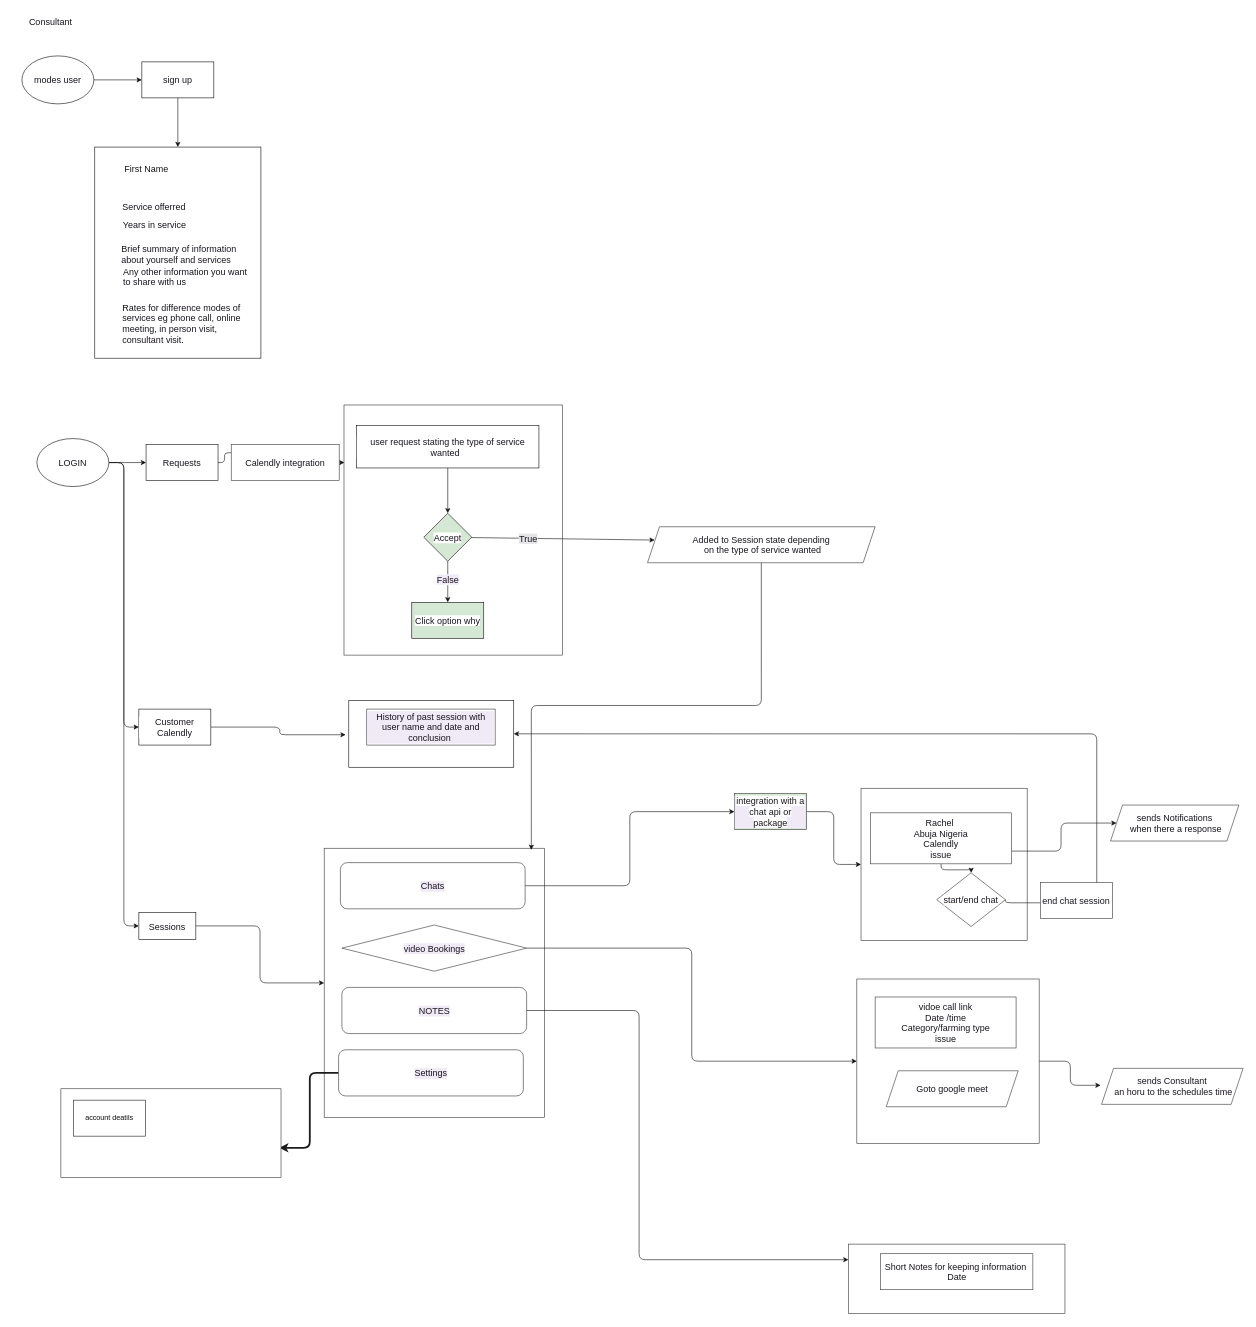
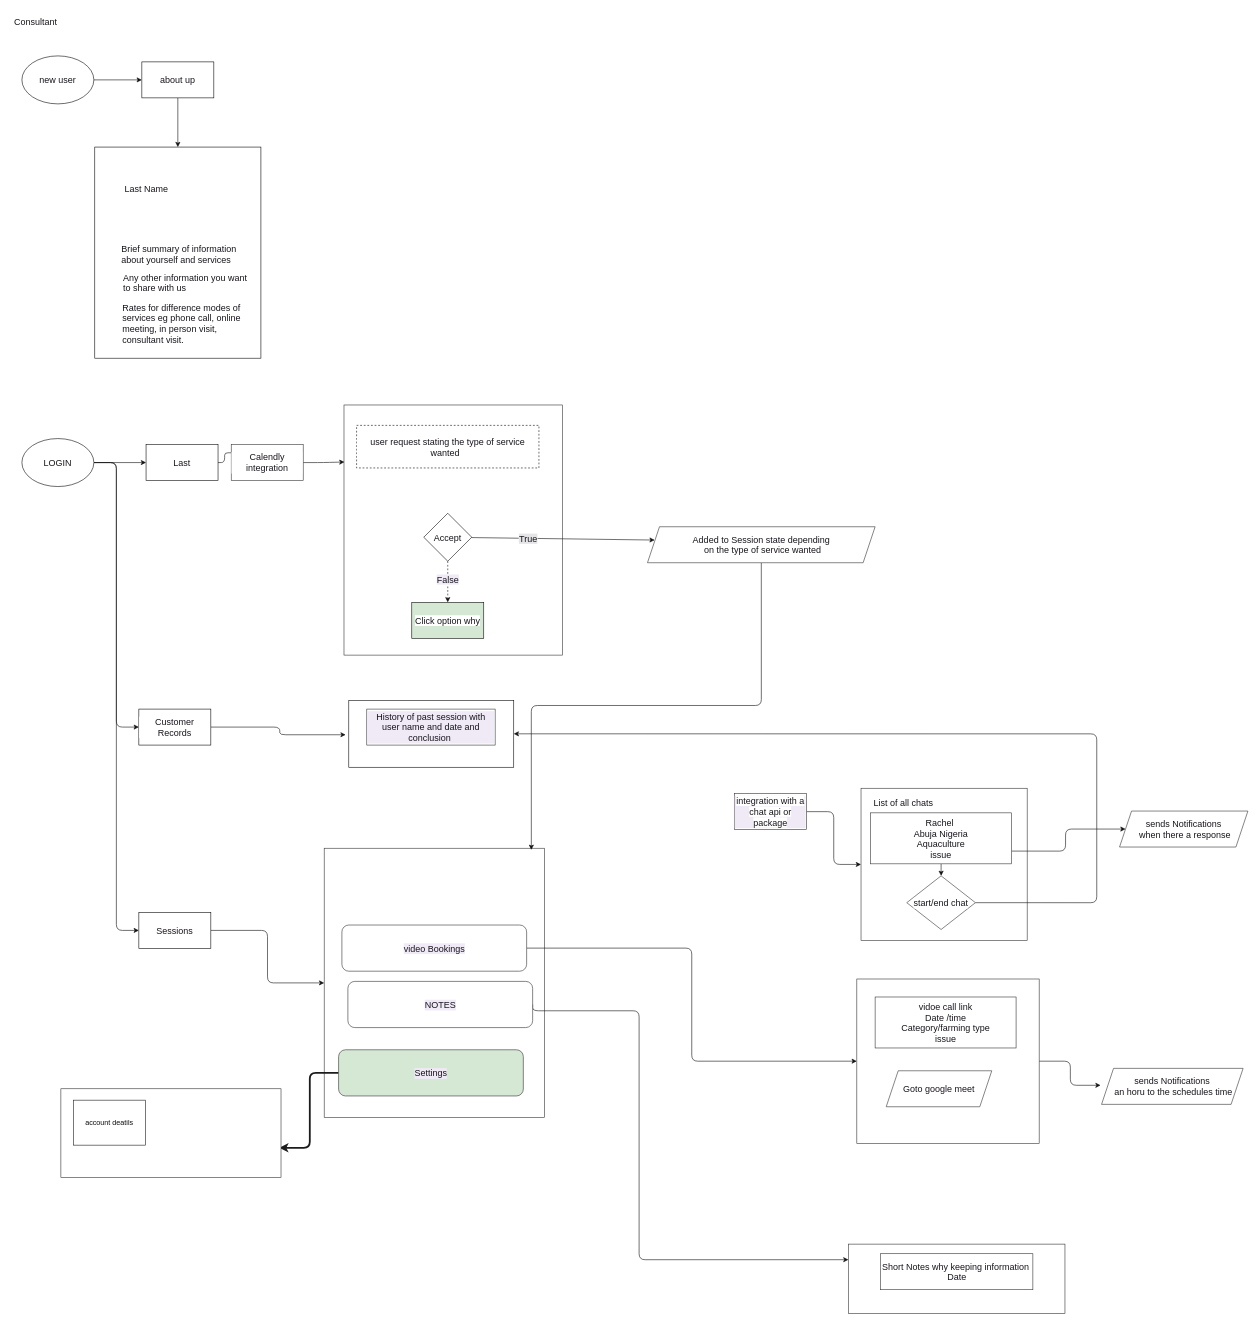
(51, 21) -> (36, 21)
(58, 80) -> (58, 80)
(178, 80) -> (178, 80)
(147, 168) -> none
none -> (147, 189)
(154, 207) -> none
(155, 225) -> none
(186, 276) -> (186, 282)
(448, 446) -> (448, 446)
(73, 462) -> (58, 462)
(182, 462) -> (182, 462)
(285, 462) -> (267, 462)
(448, 507) -> none
(448, 537) -> (448, 537)
(448, 590) -> (448, 590)
(175, 727) -> (175, 727)
none -> (904, 803)
(678, 812) -> none
(771, 812) -> (771, 812)
(1175, 823) -> (1184, 829)
(941, 839) -> (941, 839)
(433, 886) -> none
(971, 900) -> (941, 903)
(1077, 900) -> none
(167, 926) -> (175, 930)
(434, 948) -> (434, 948)
(434, 1010) -> (440, 1004)
(431, 1073) -> (431, 1073)
(1173, 1086) -> (1173, 1086)
(953, 1089) -> (939, 1089)
(110, 1118) -> (110, 1123)
(957, 1272) -> (957, 1272)
